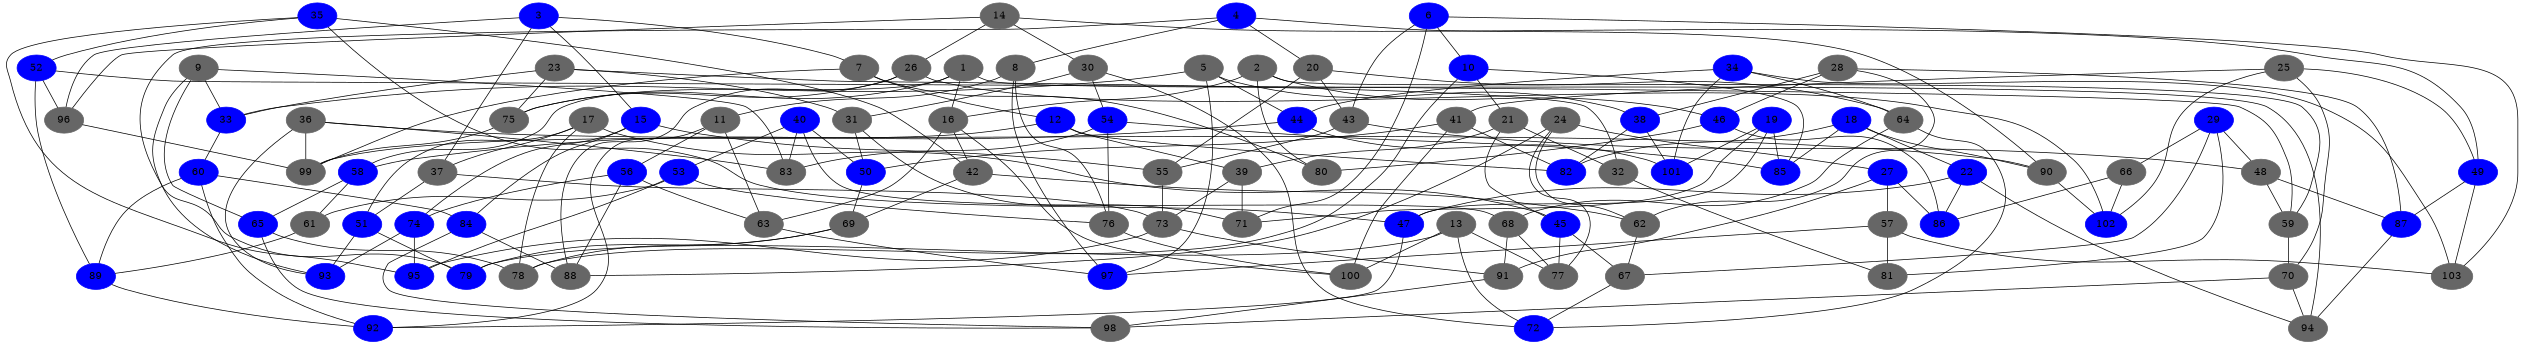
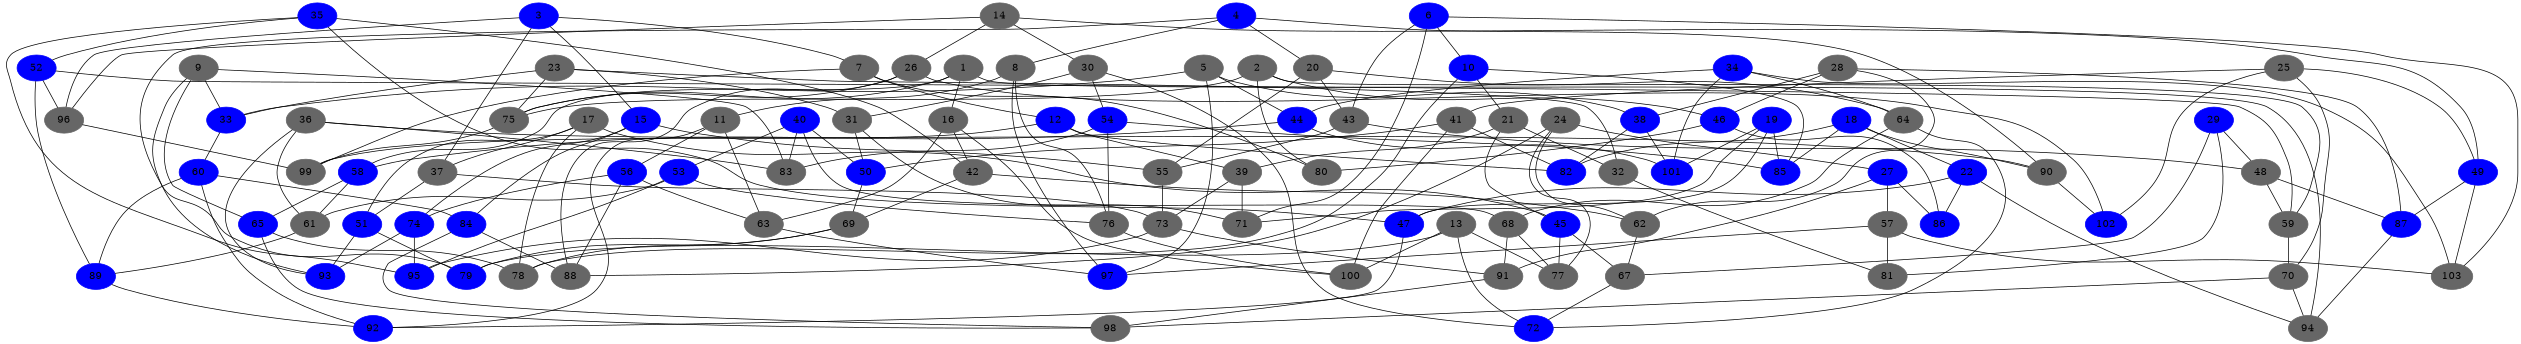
(1071, 102) -> (885, 99)
(306, 146) -> (277, 173)
(2126, 172) -> none
